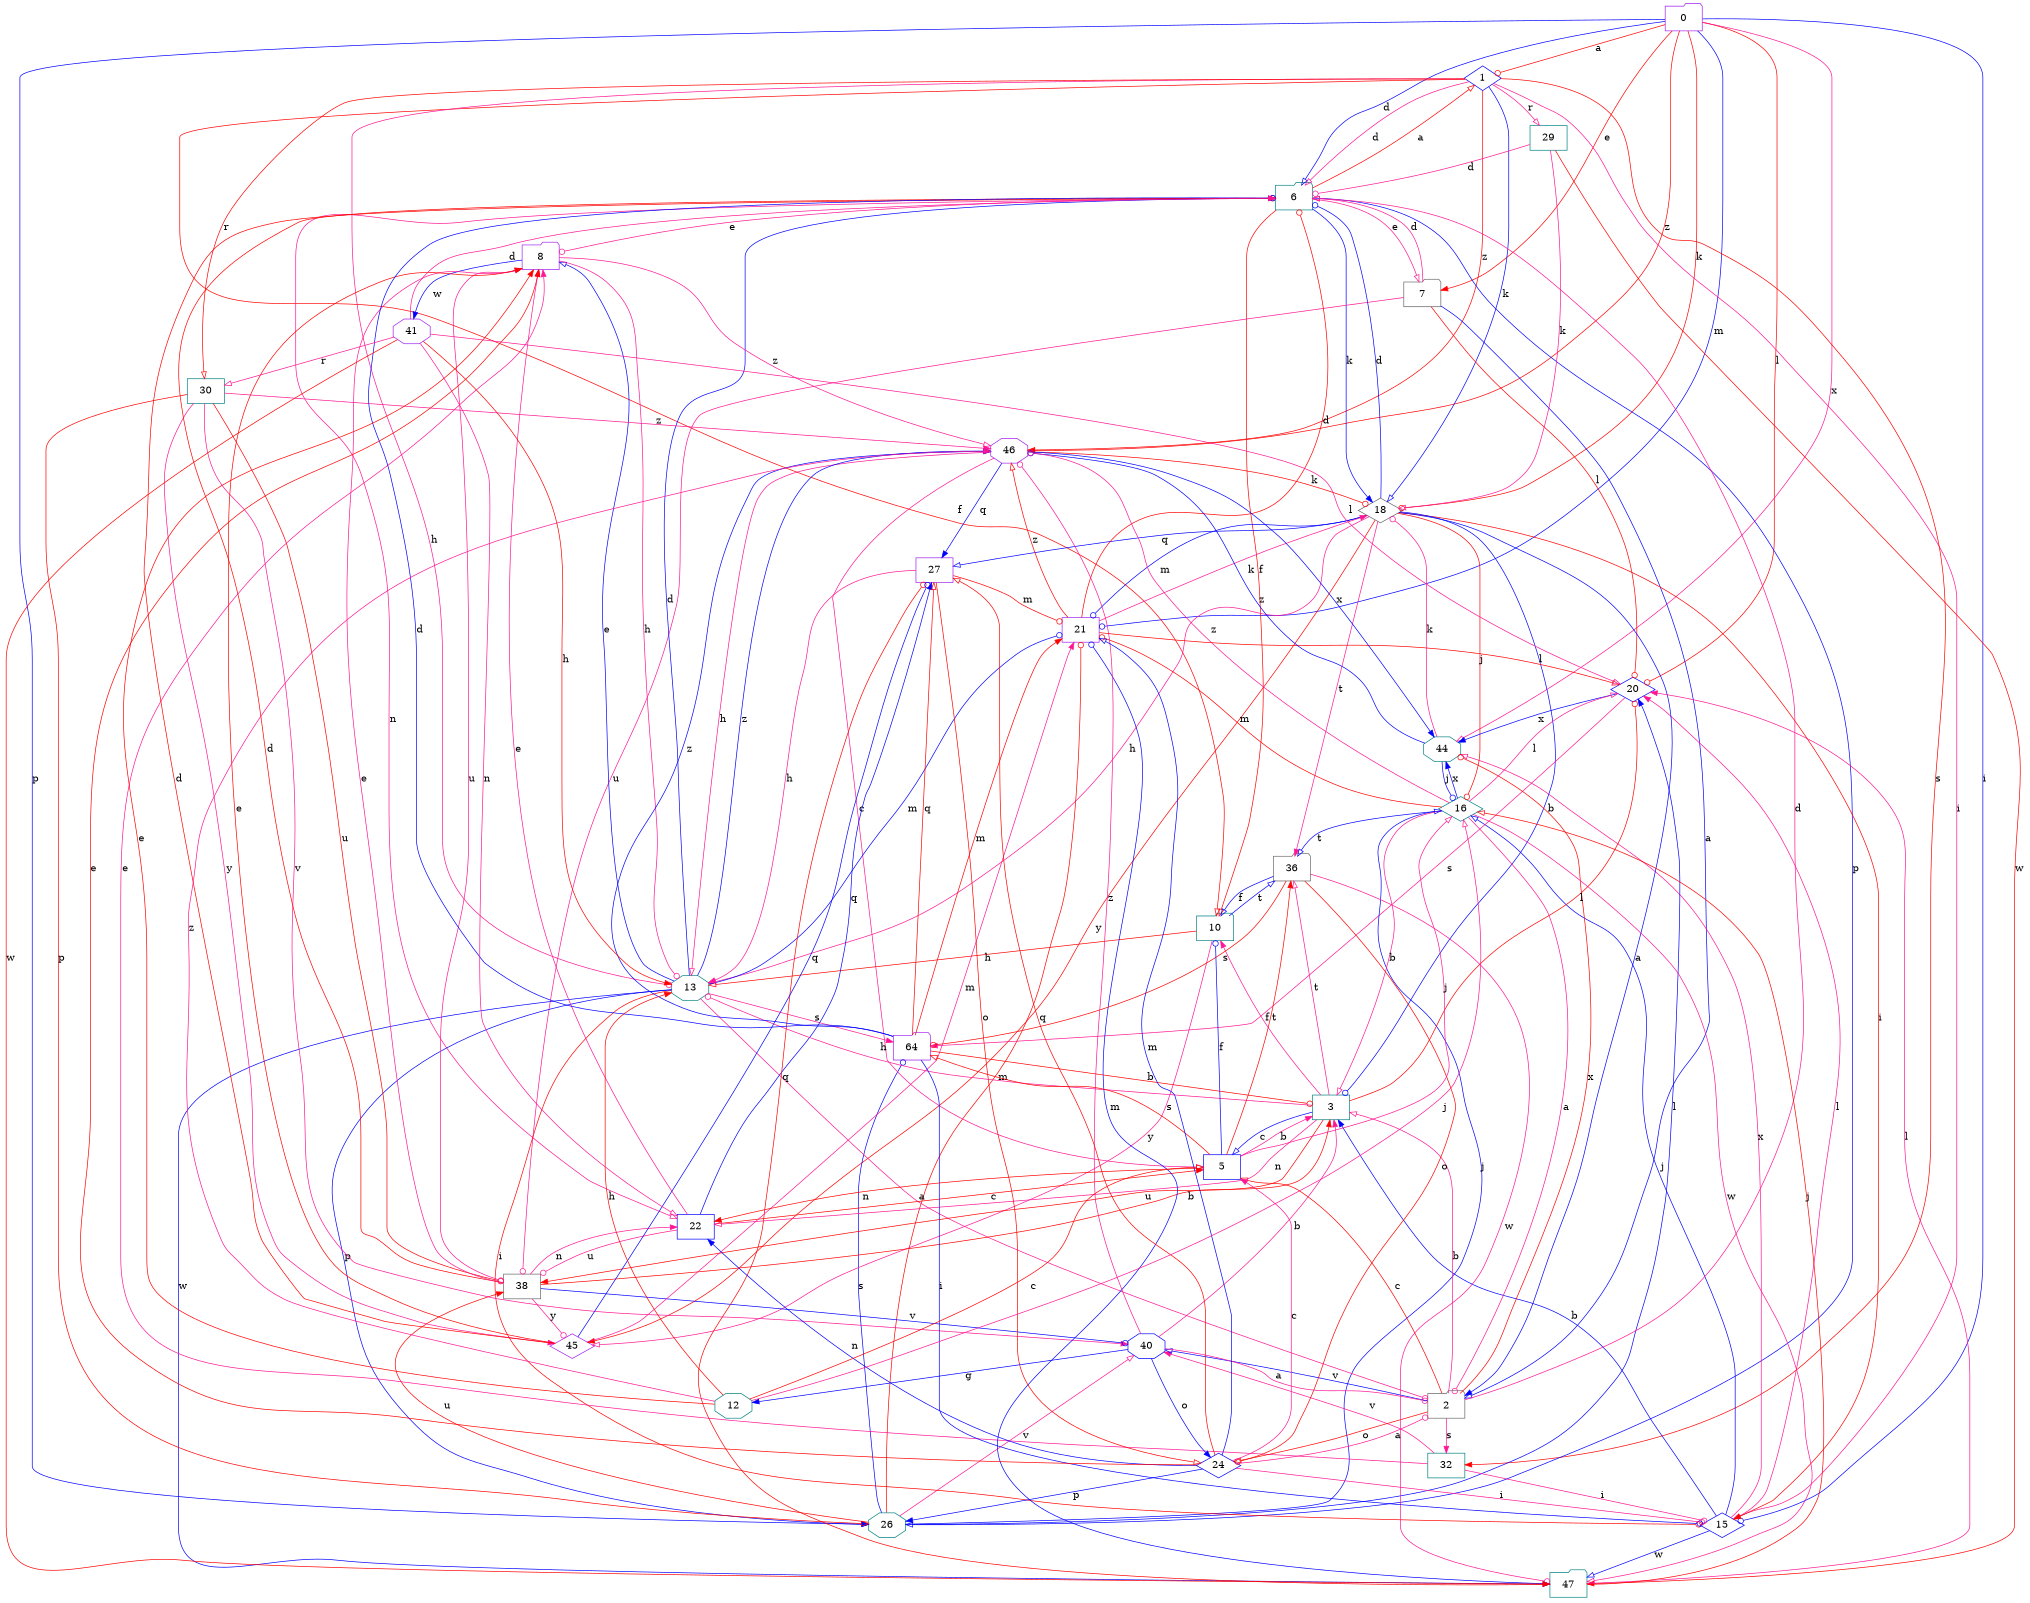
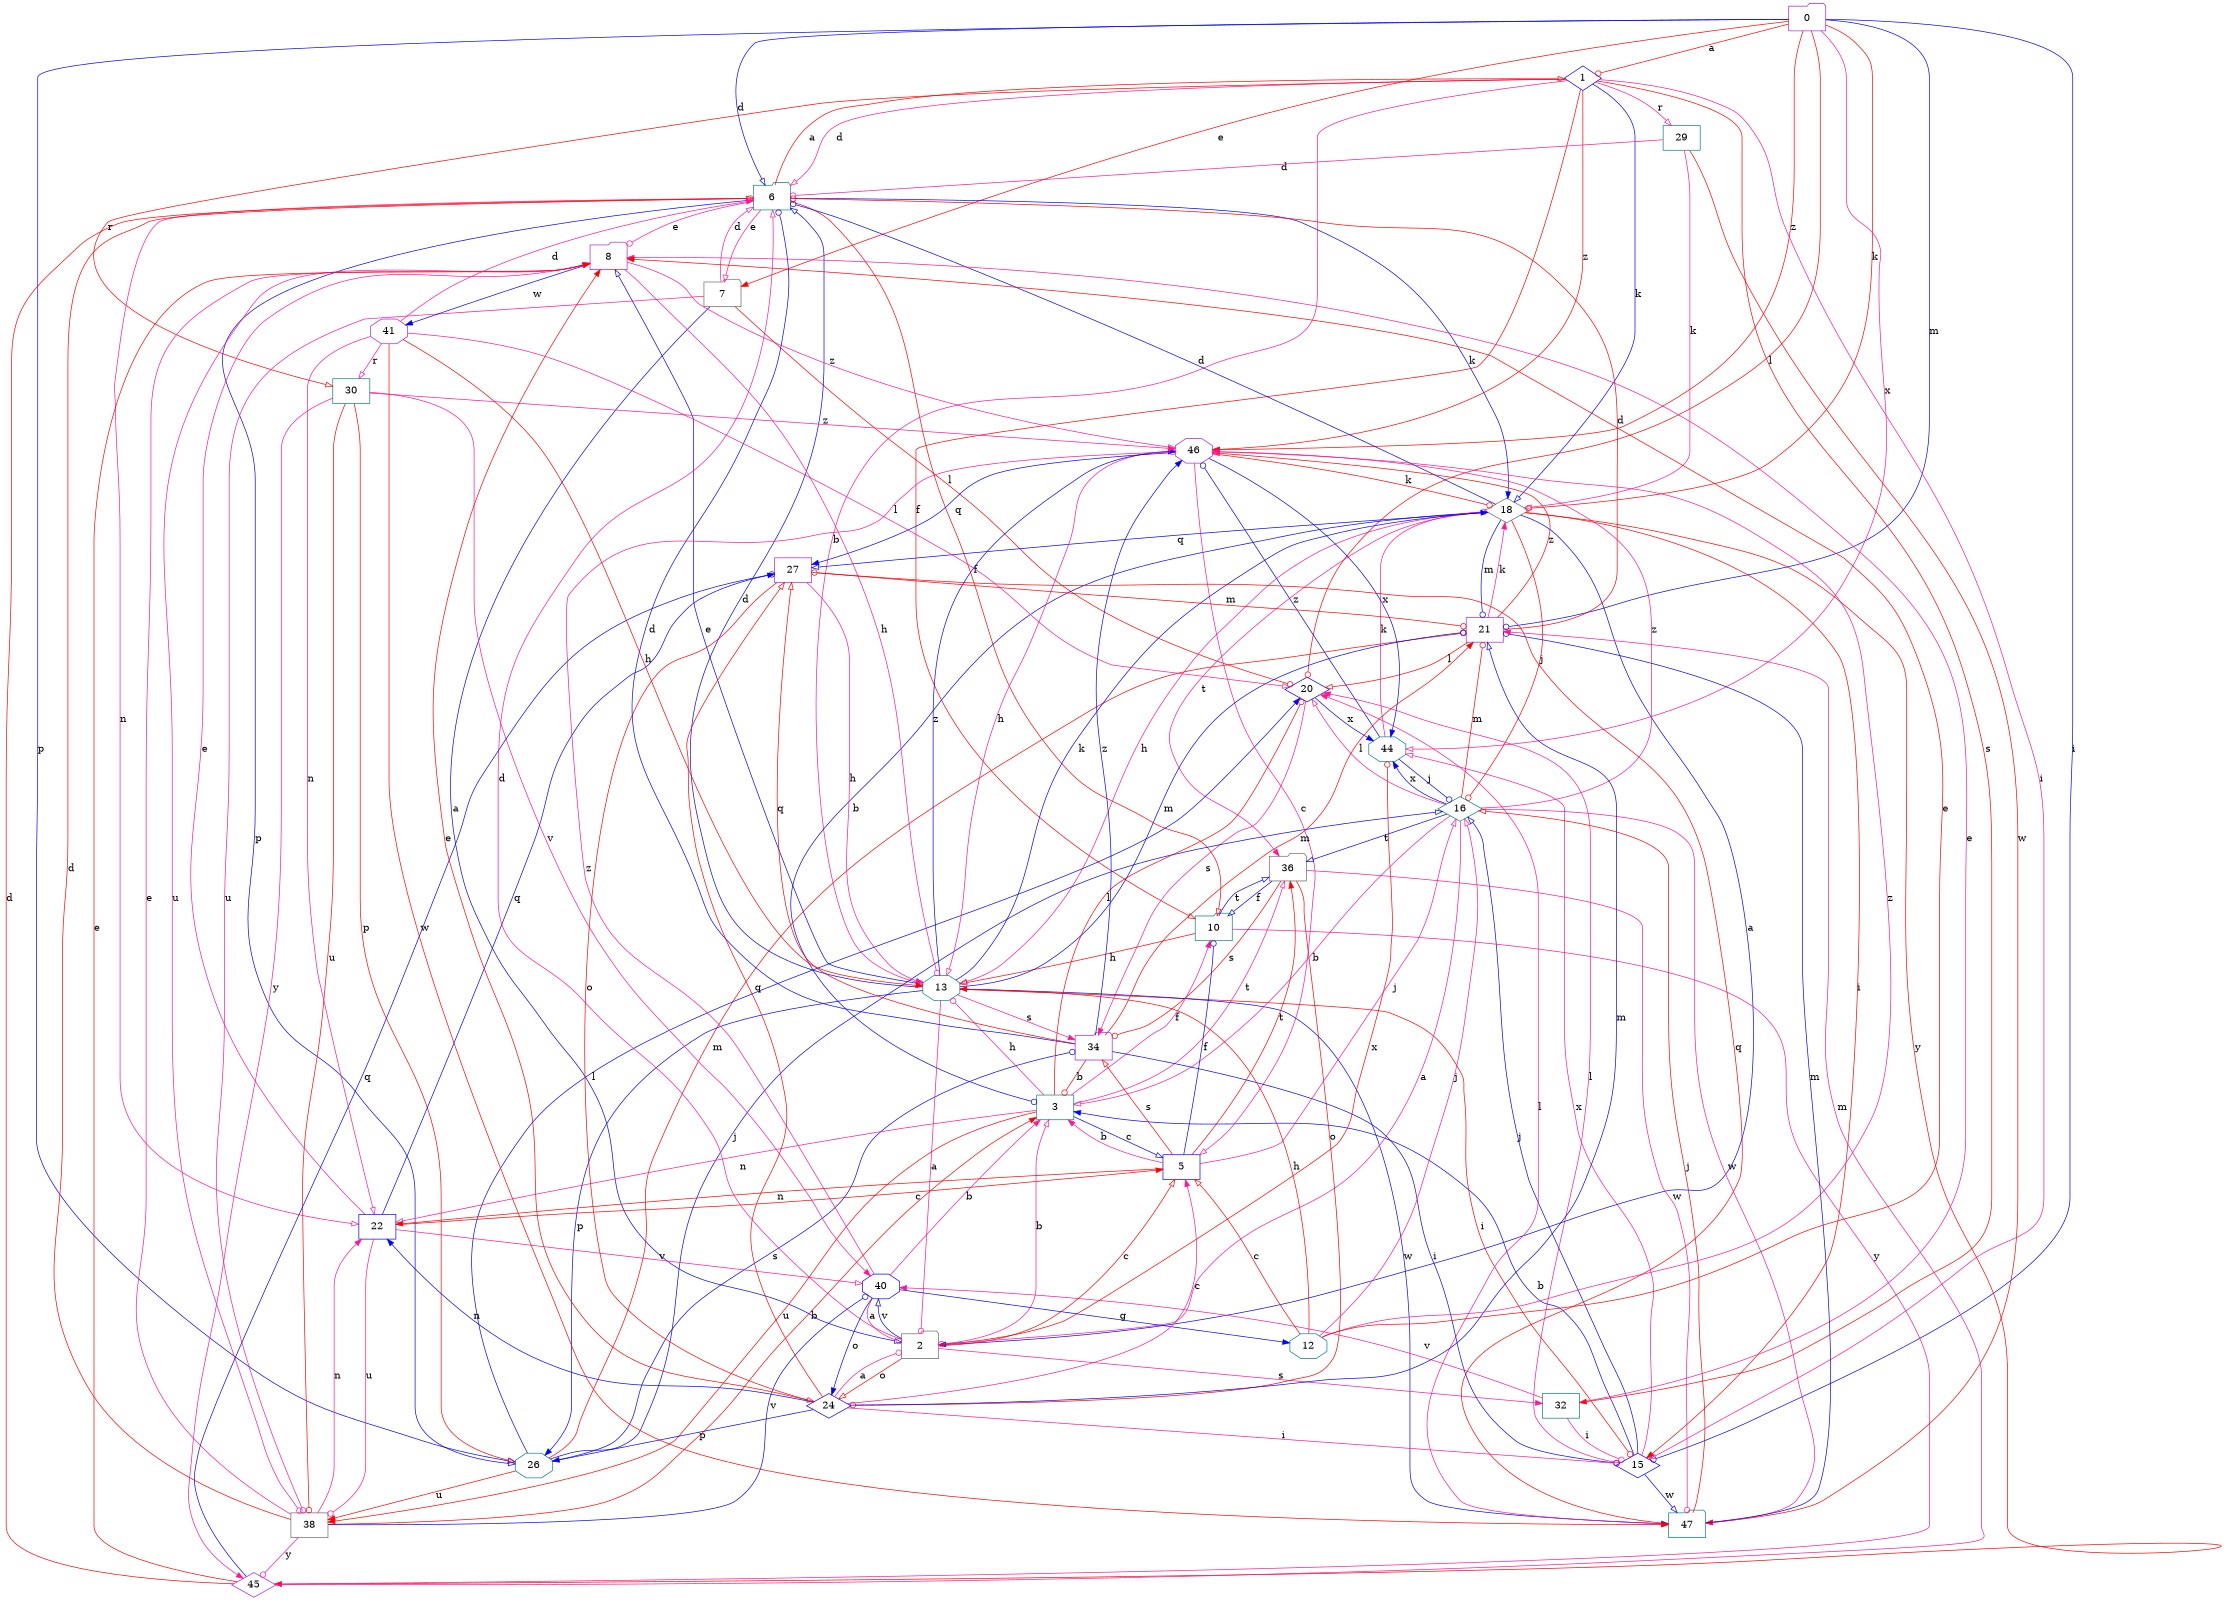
(434, 540) -> (836, 540)
none -> (1141, 656)
(912, 1048) -> (1094, 1048)
(1020, 1434) -> (626, 1256)
